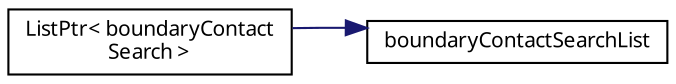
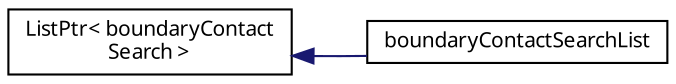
(319, 28) -> (340, 56)
